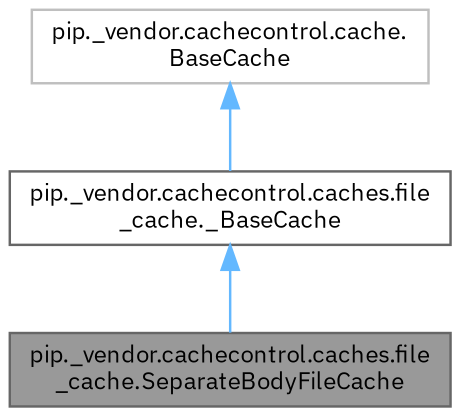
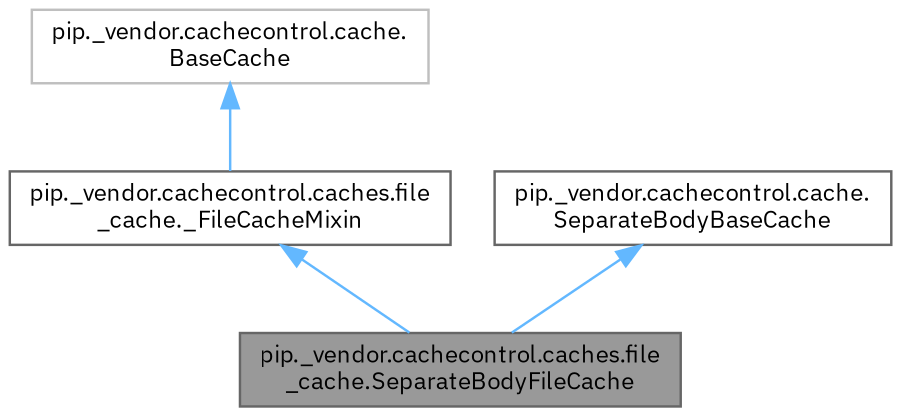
(230, 208) -> (230, 208)
none -> (693, 208)
